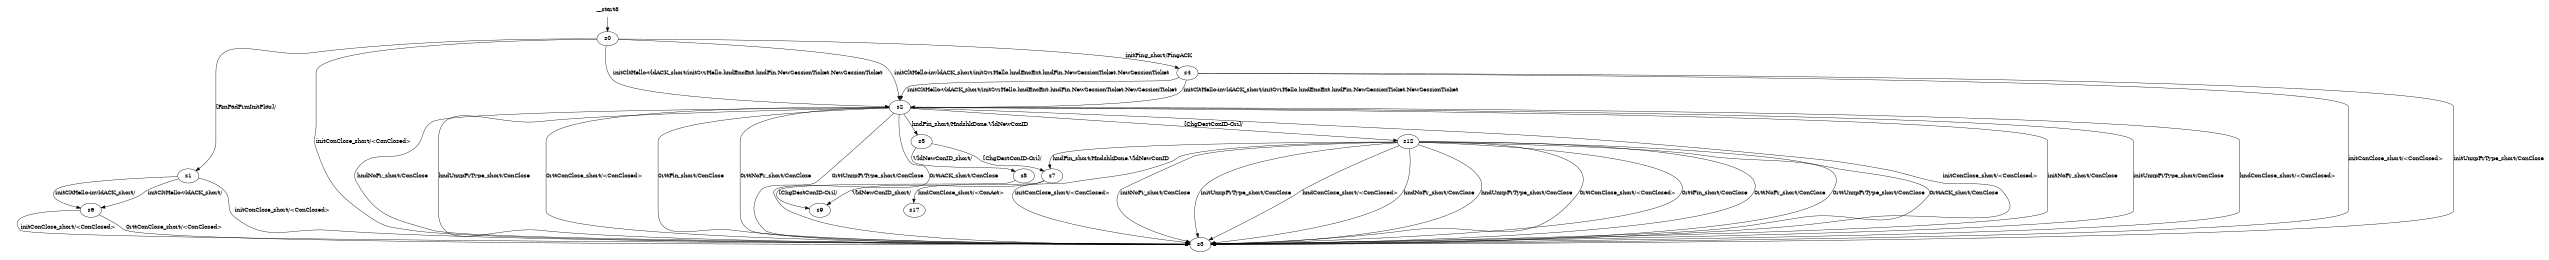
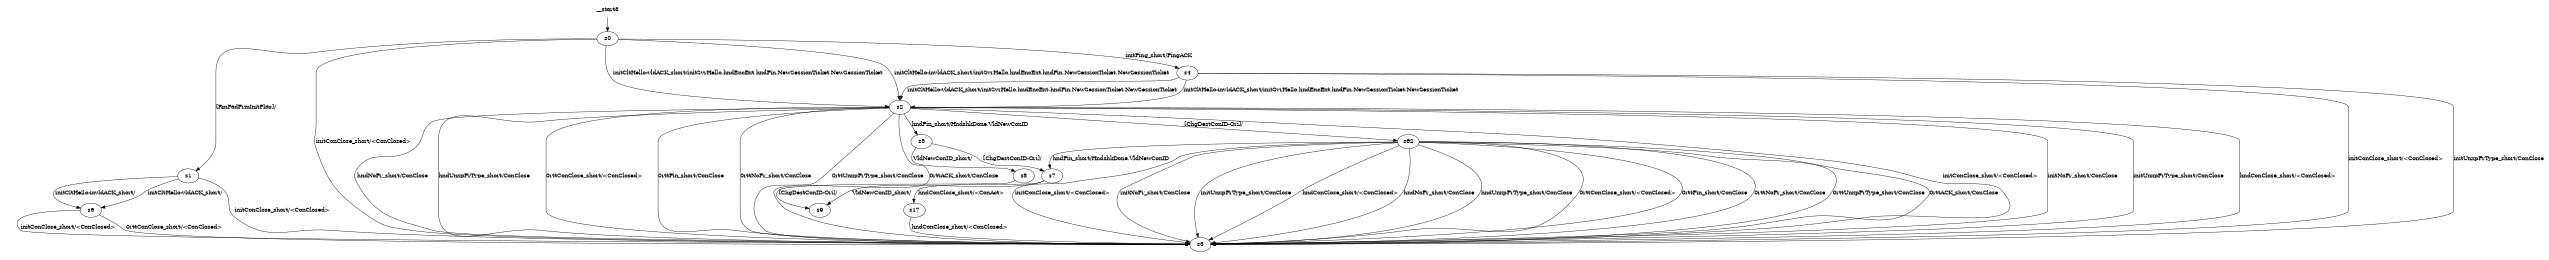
(1408, 142) -> (1408, 142)
none -> (1041, 241)
